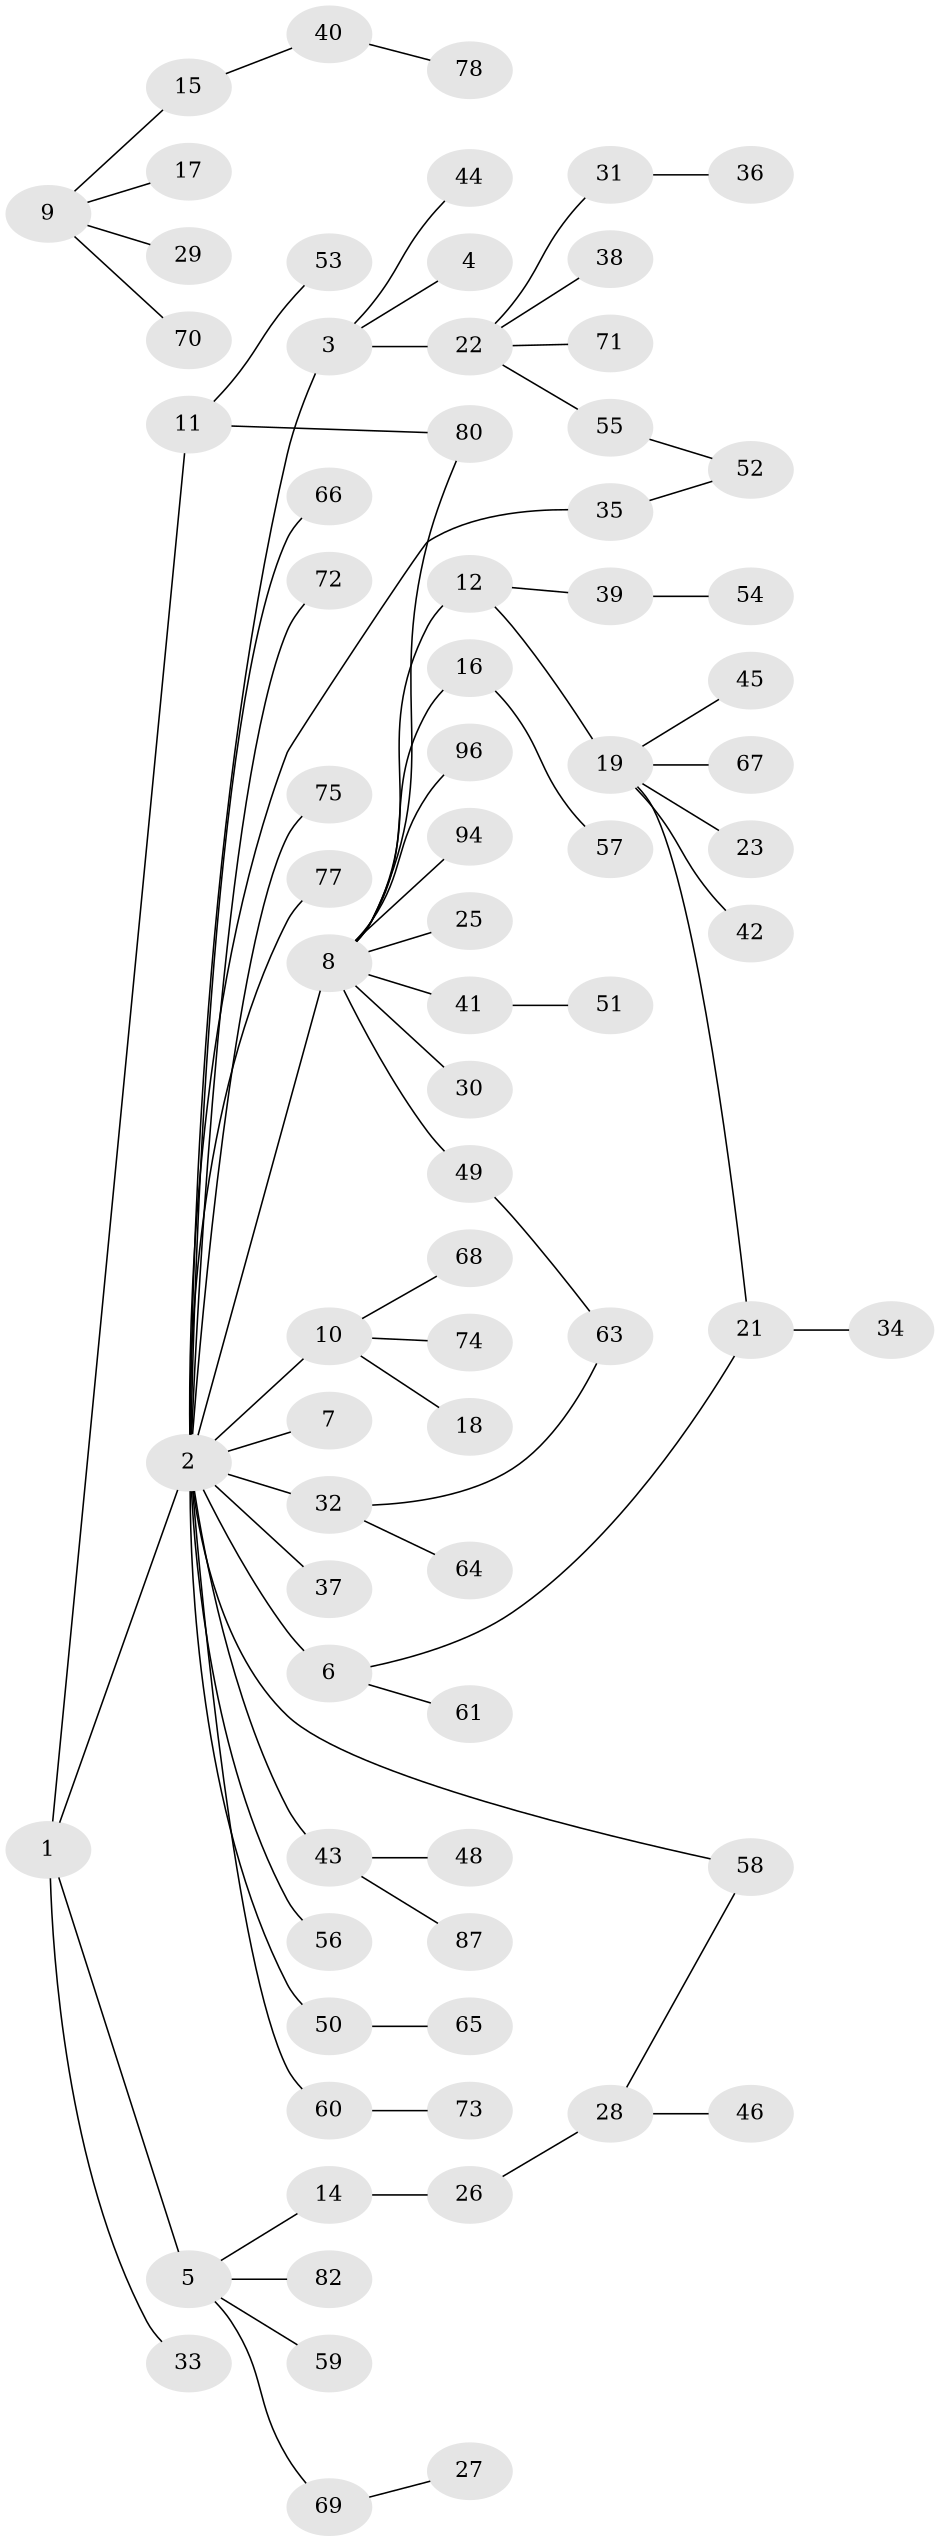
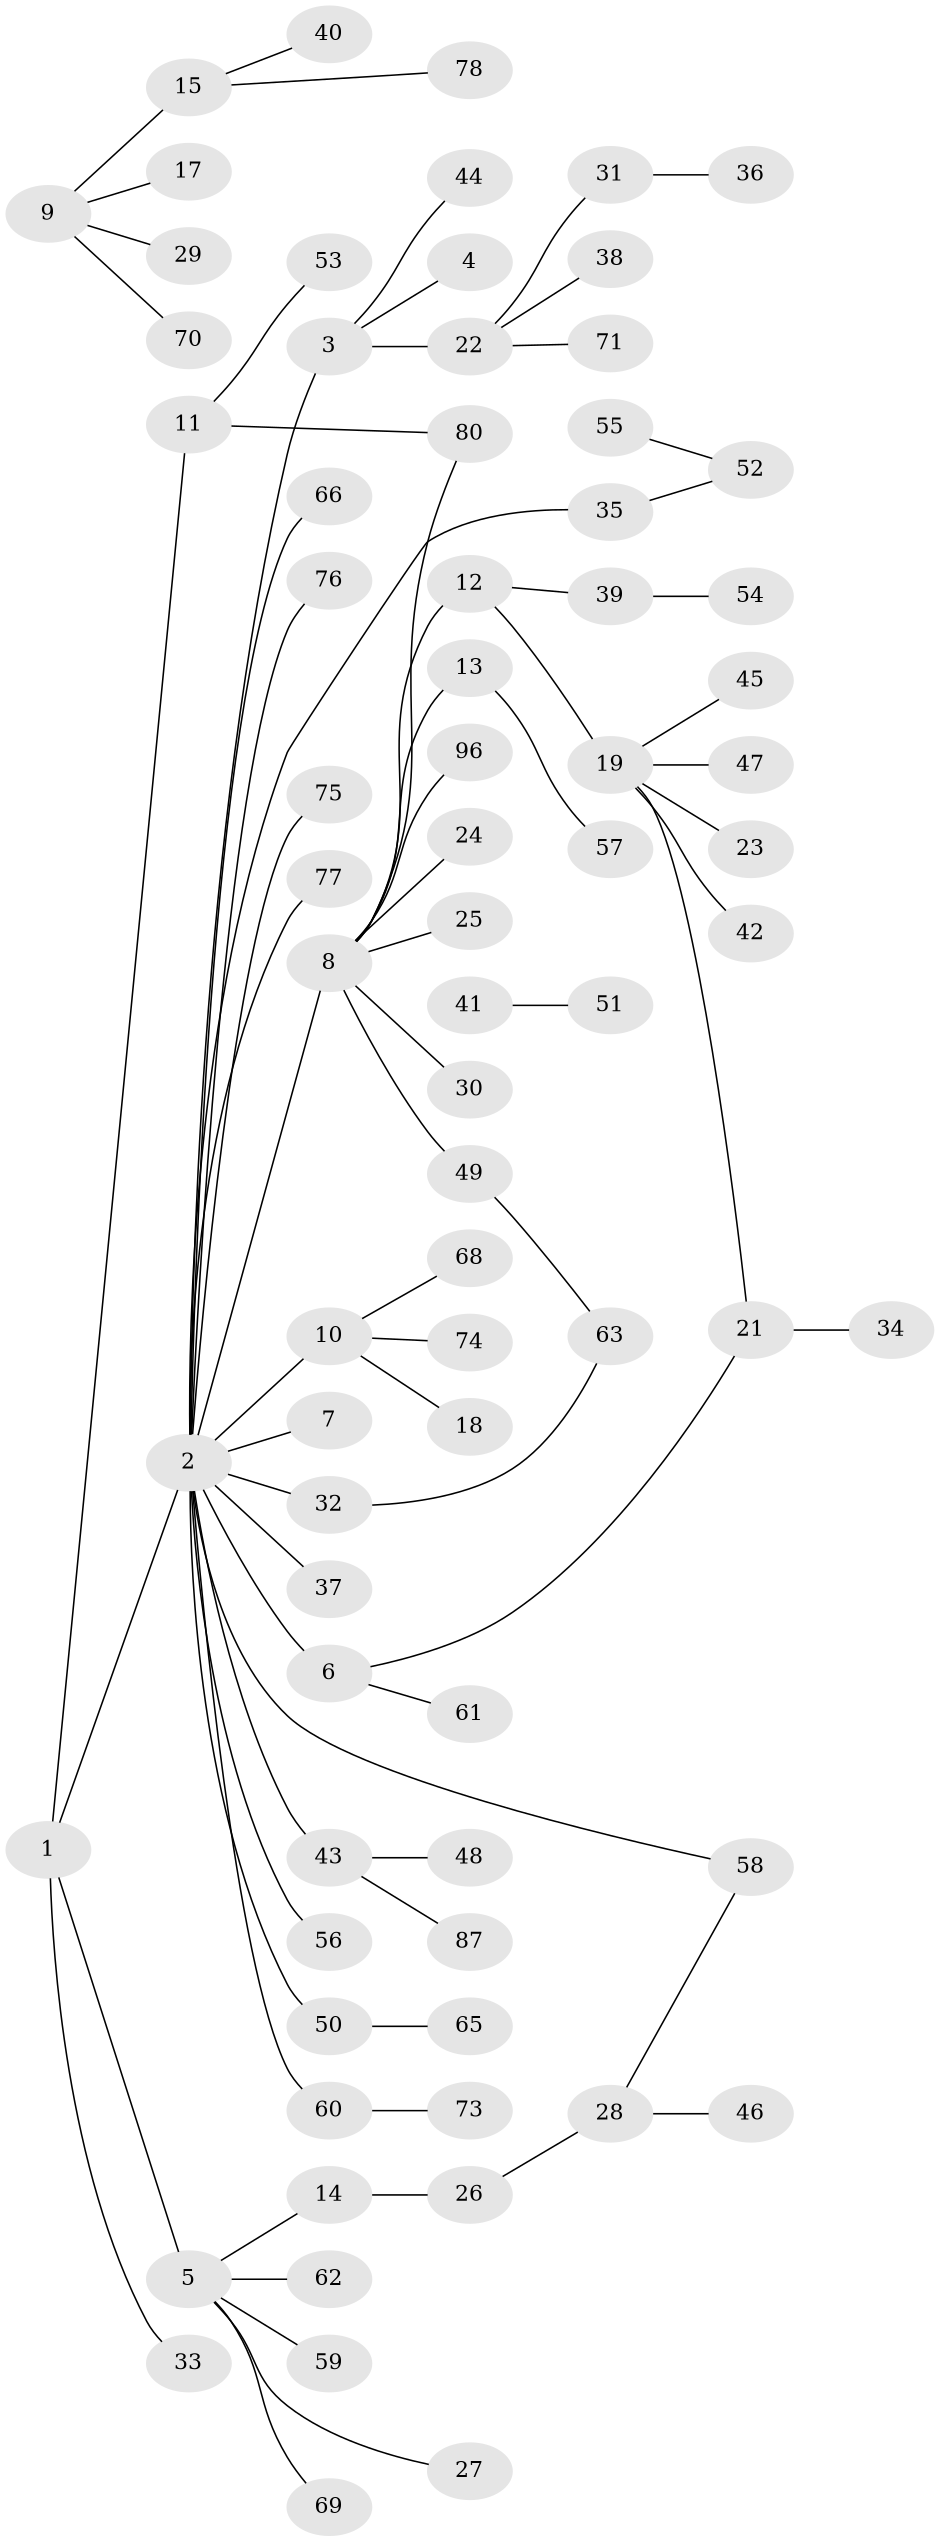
(400, 52) -> (330, 79)
(540, 387) -> none
(329, 581) -> (329, 581)
(470, 668) -> (470, 668)
(751, 765) -> (751, 765)
(470, 837) -> (470, 837)
(400, 984) -> none
(470, 1570) -> none
(329, 2279) -> (329, 2279)
(400, 2489) -> (298, 2413)
